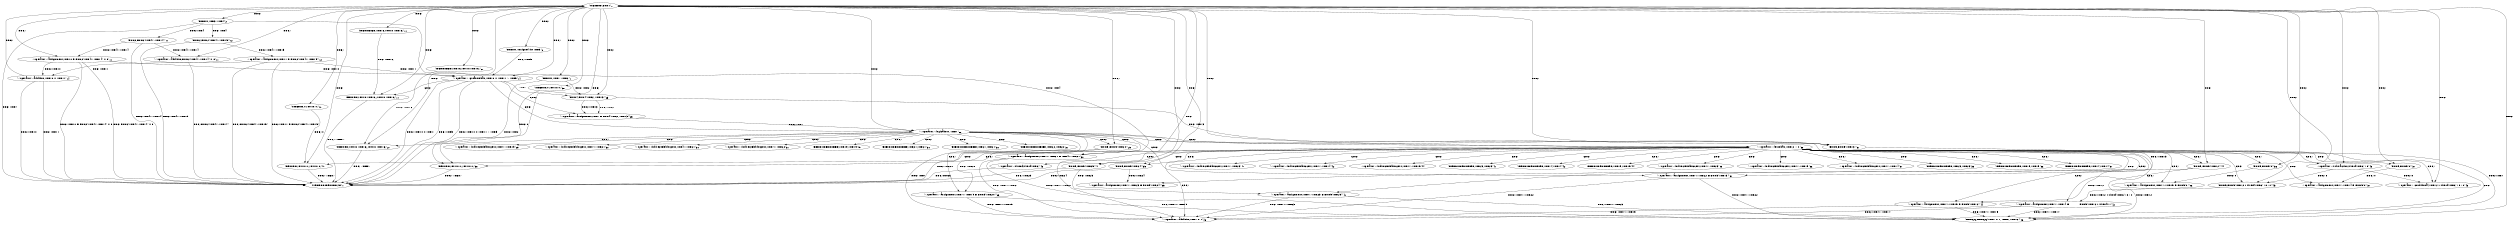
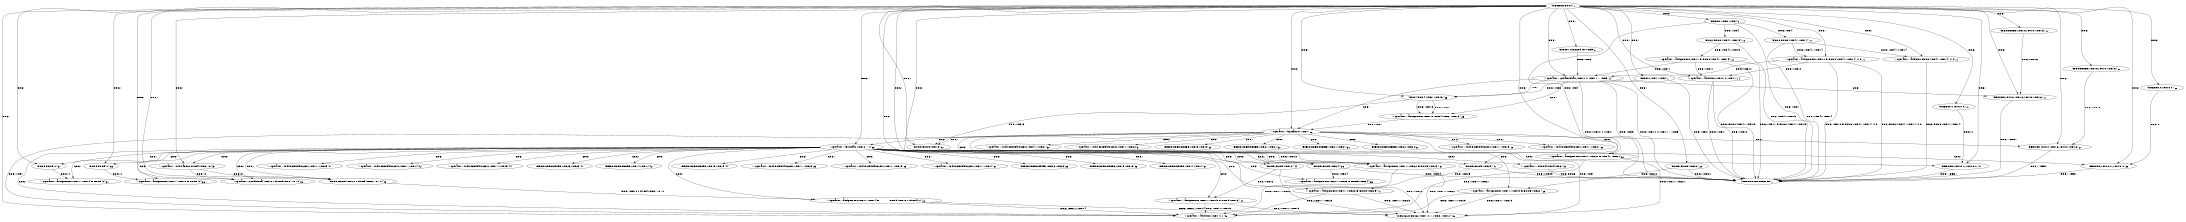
(261, 8) -> (1626, 48)
(1039, 134) -> none
(859, 147) -> (1210, 147)
(2346, 157) -> (1124, 151)
